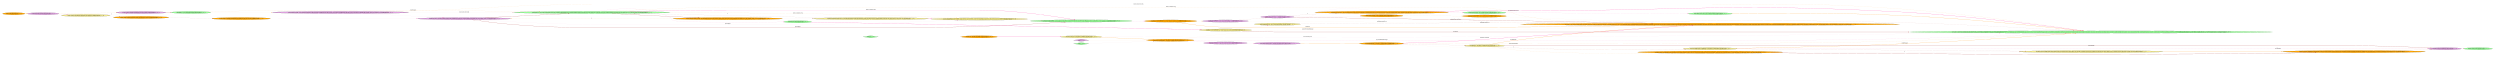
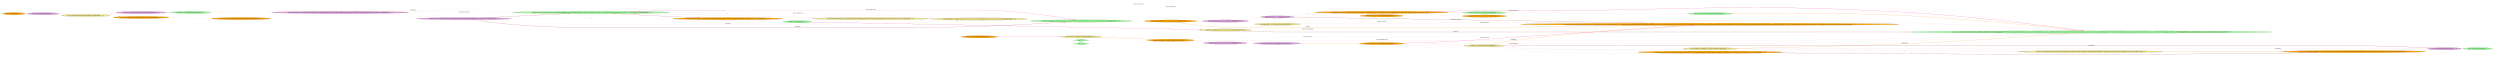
(871, 37) -> none
(1081, 40) -> (1081, 40)
